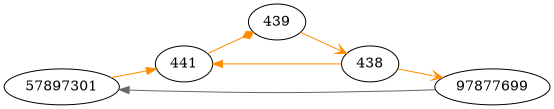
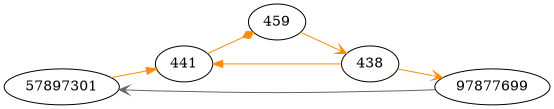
(277, 22) -> (277, 22)
(282, 93) -> (282, 93)
